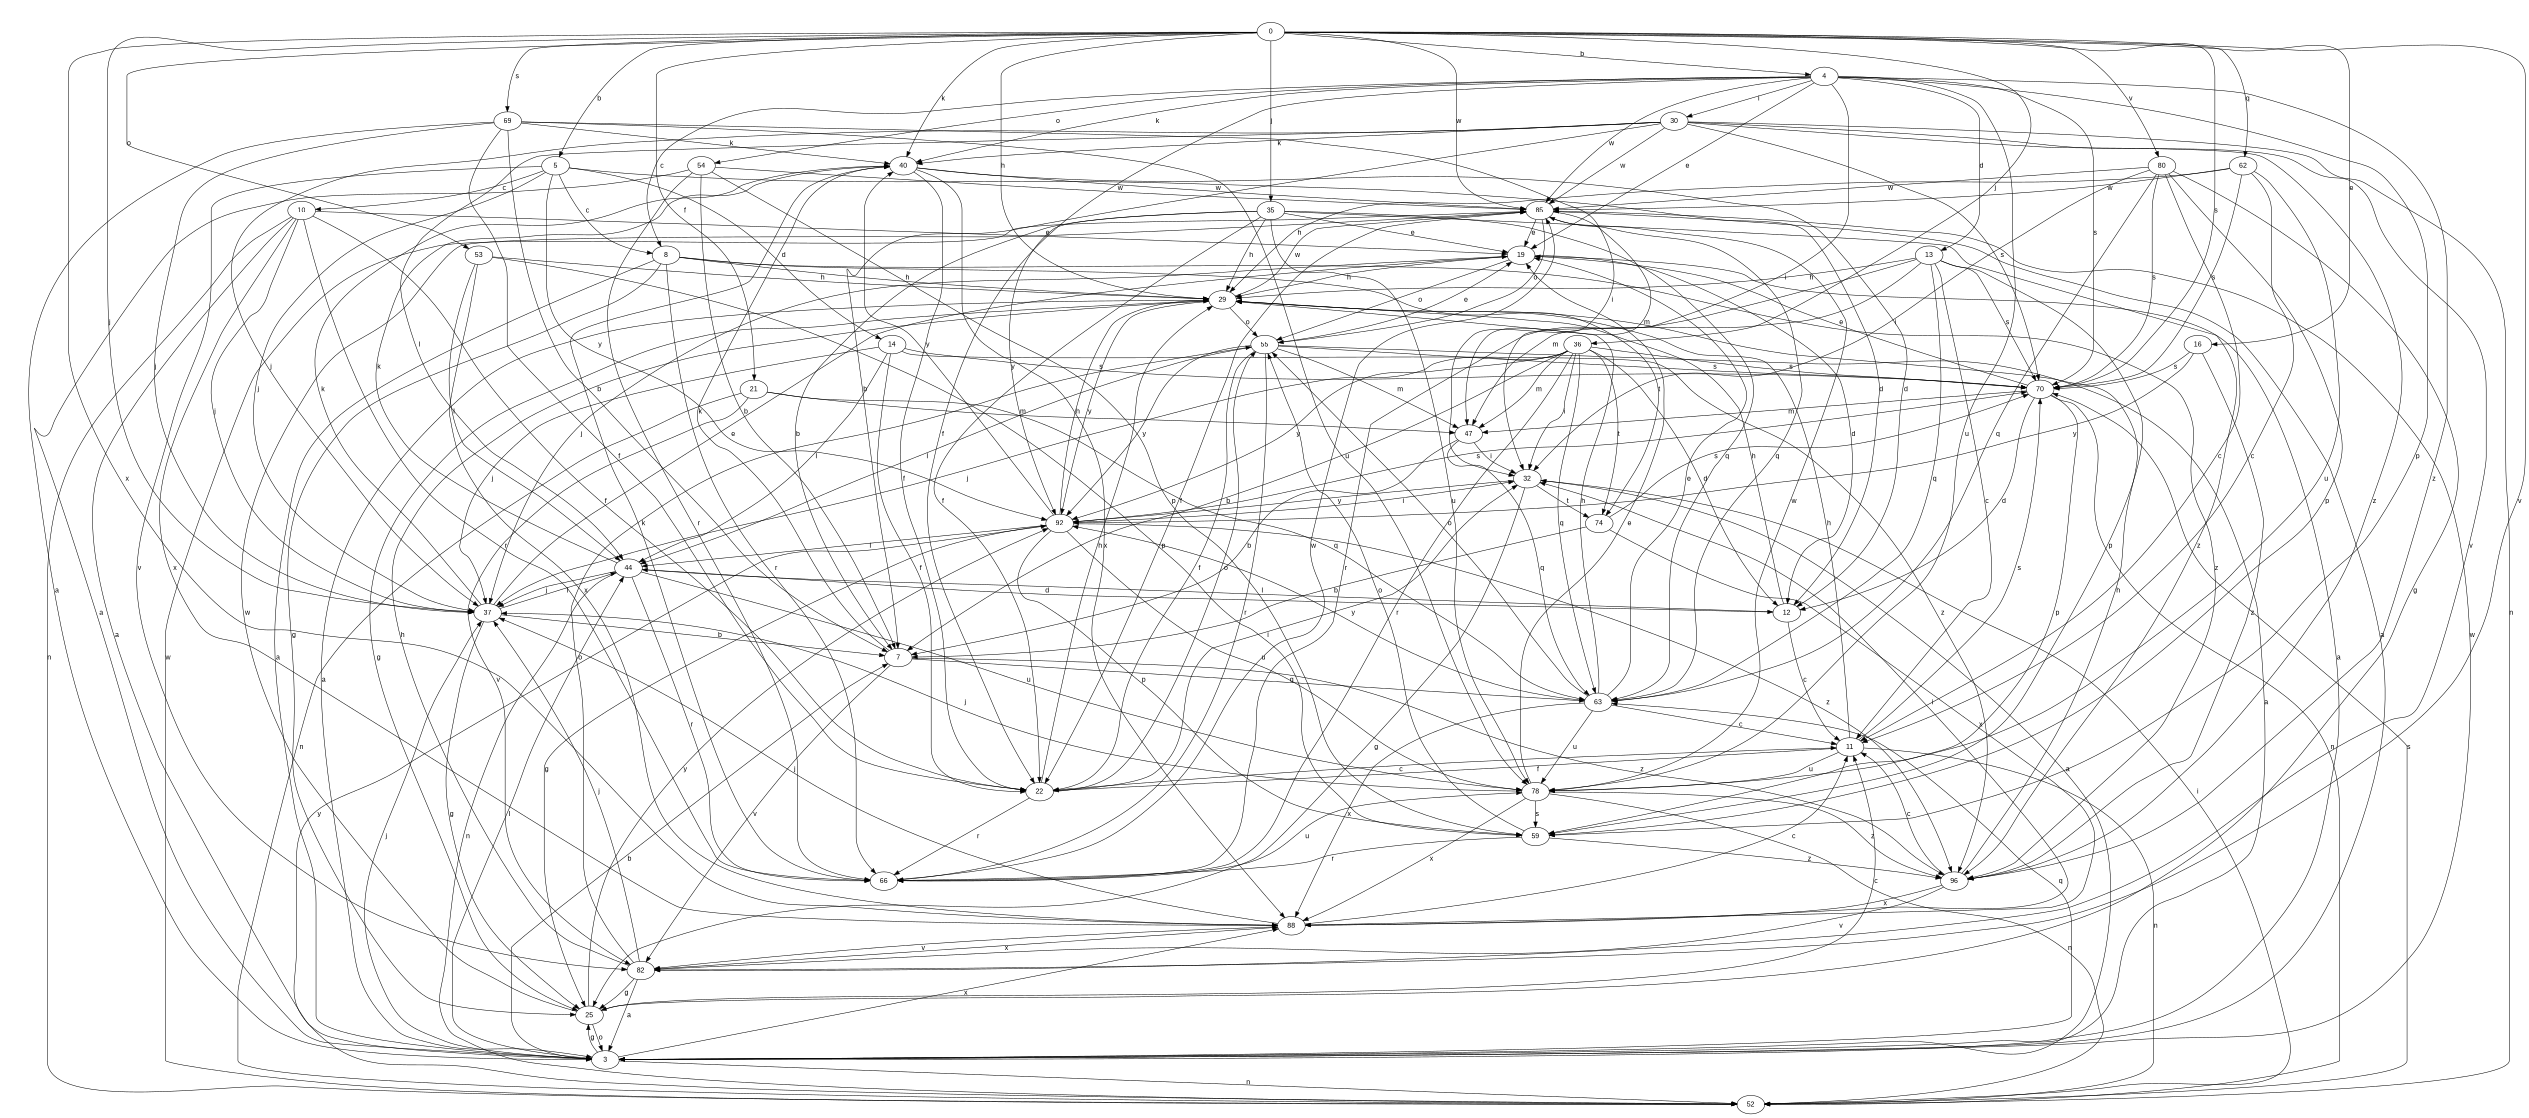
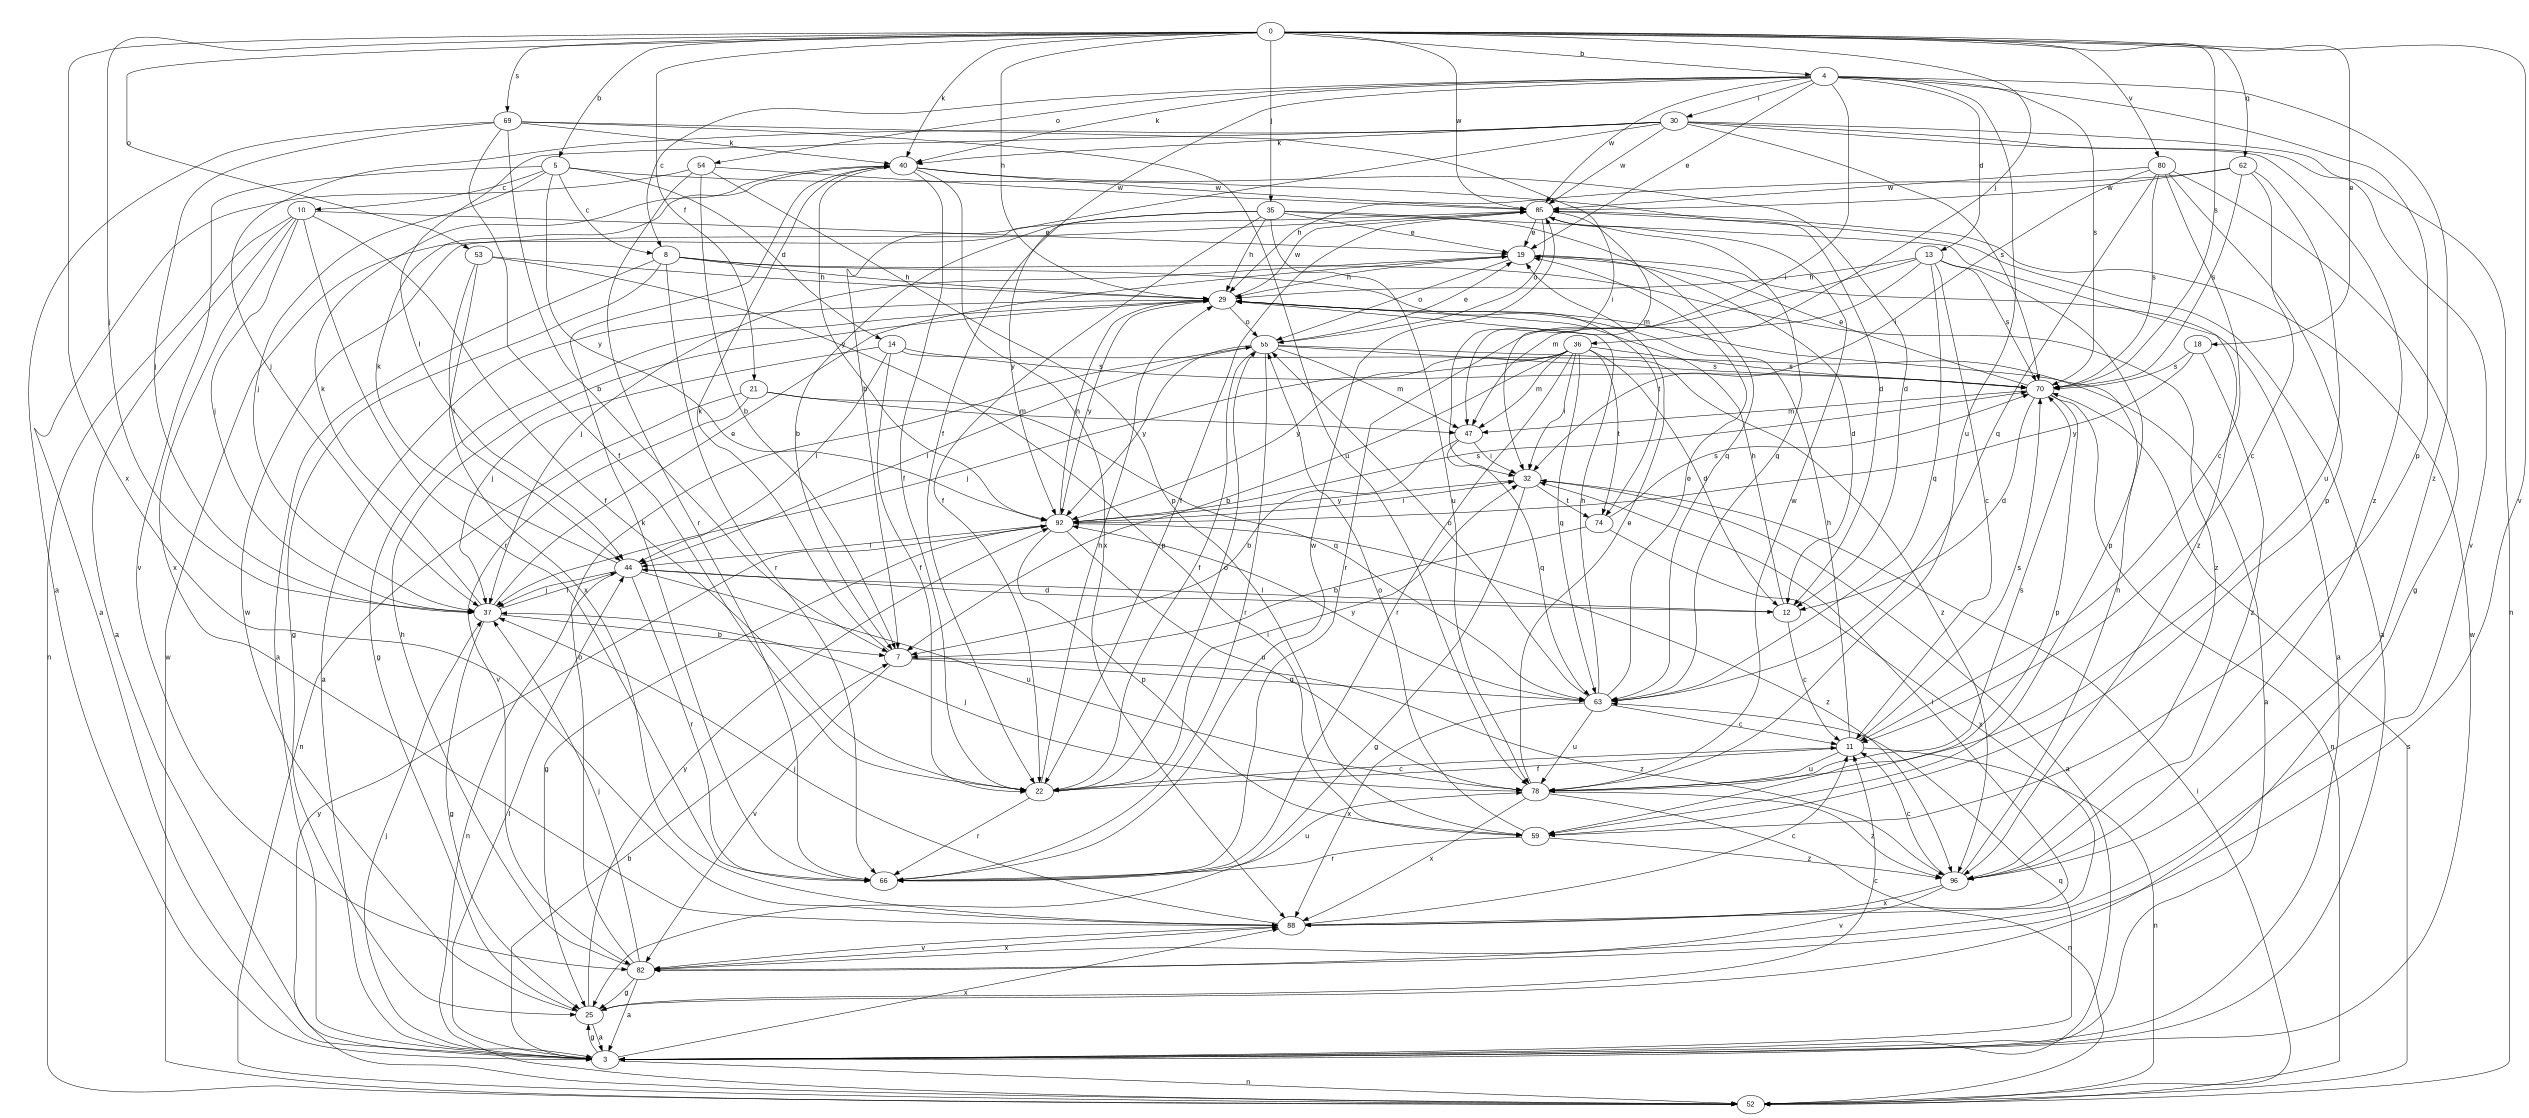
(915, 340) -> (851, 365)
(2198, 345) -> (2198, 345)
(1535, 811) -> (1935, 748)
(601, 1038) -> (601, 1038)
